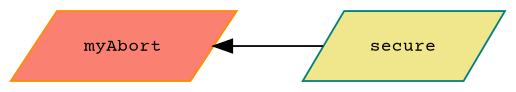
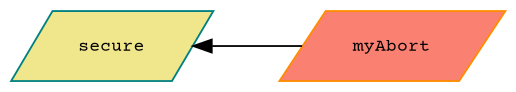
(278, 46) -> (257, 46)
